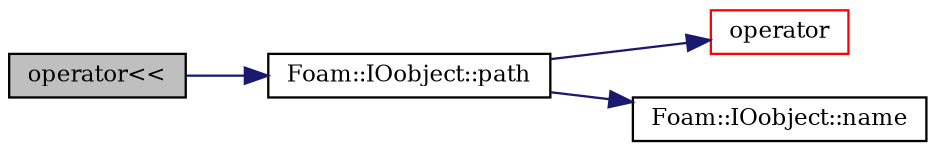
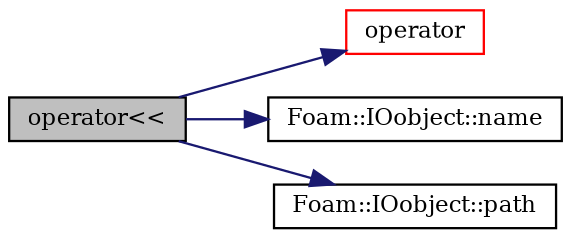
(619, 51) -> (251, 77)
(580, 96) -> (215, 119)
